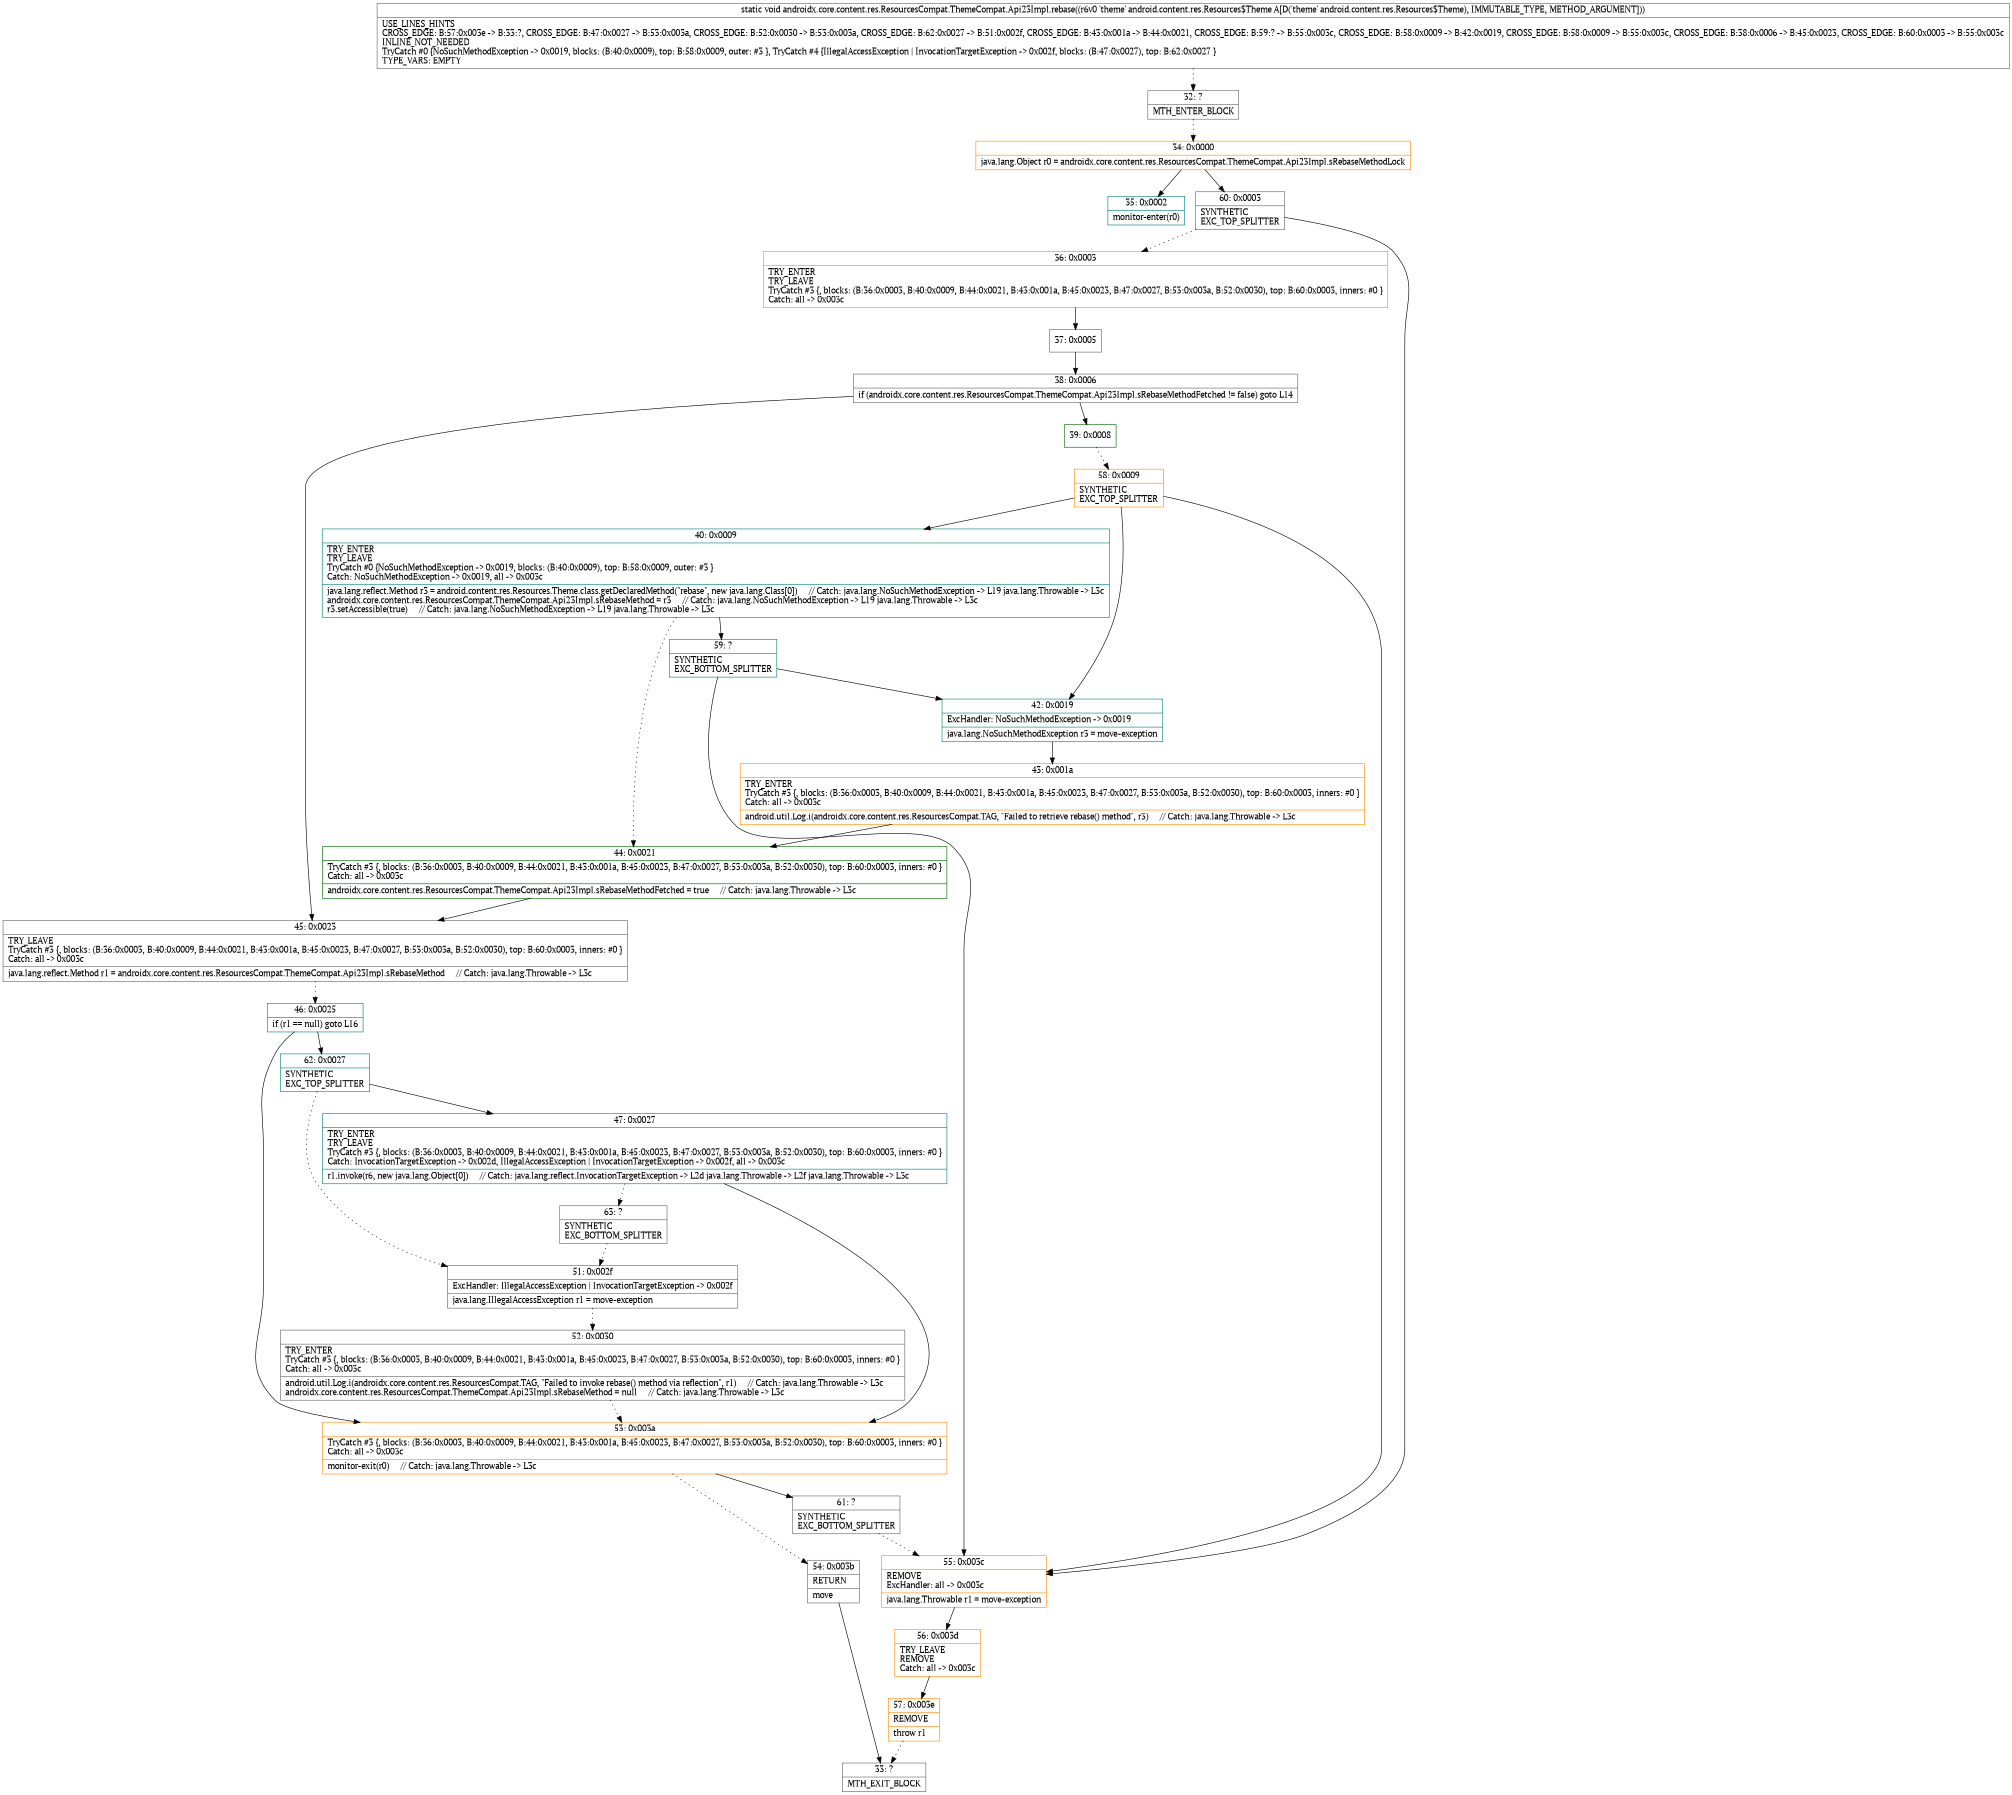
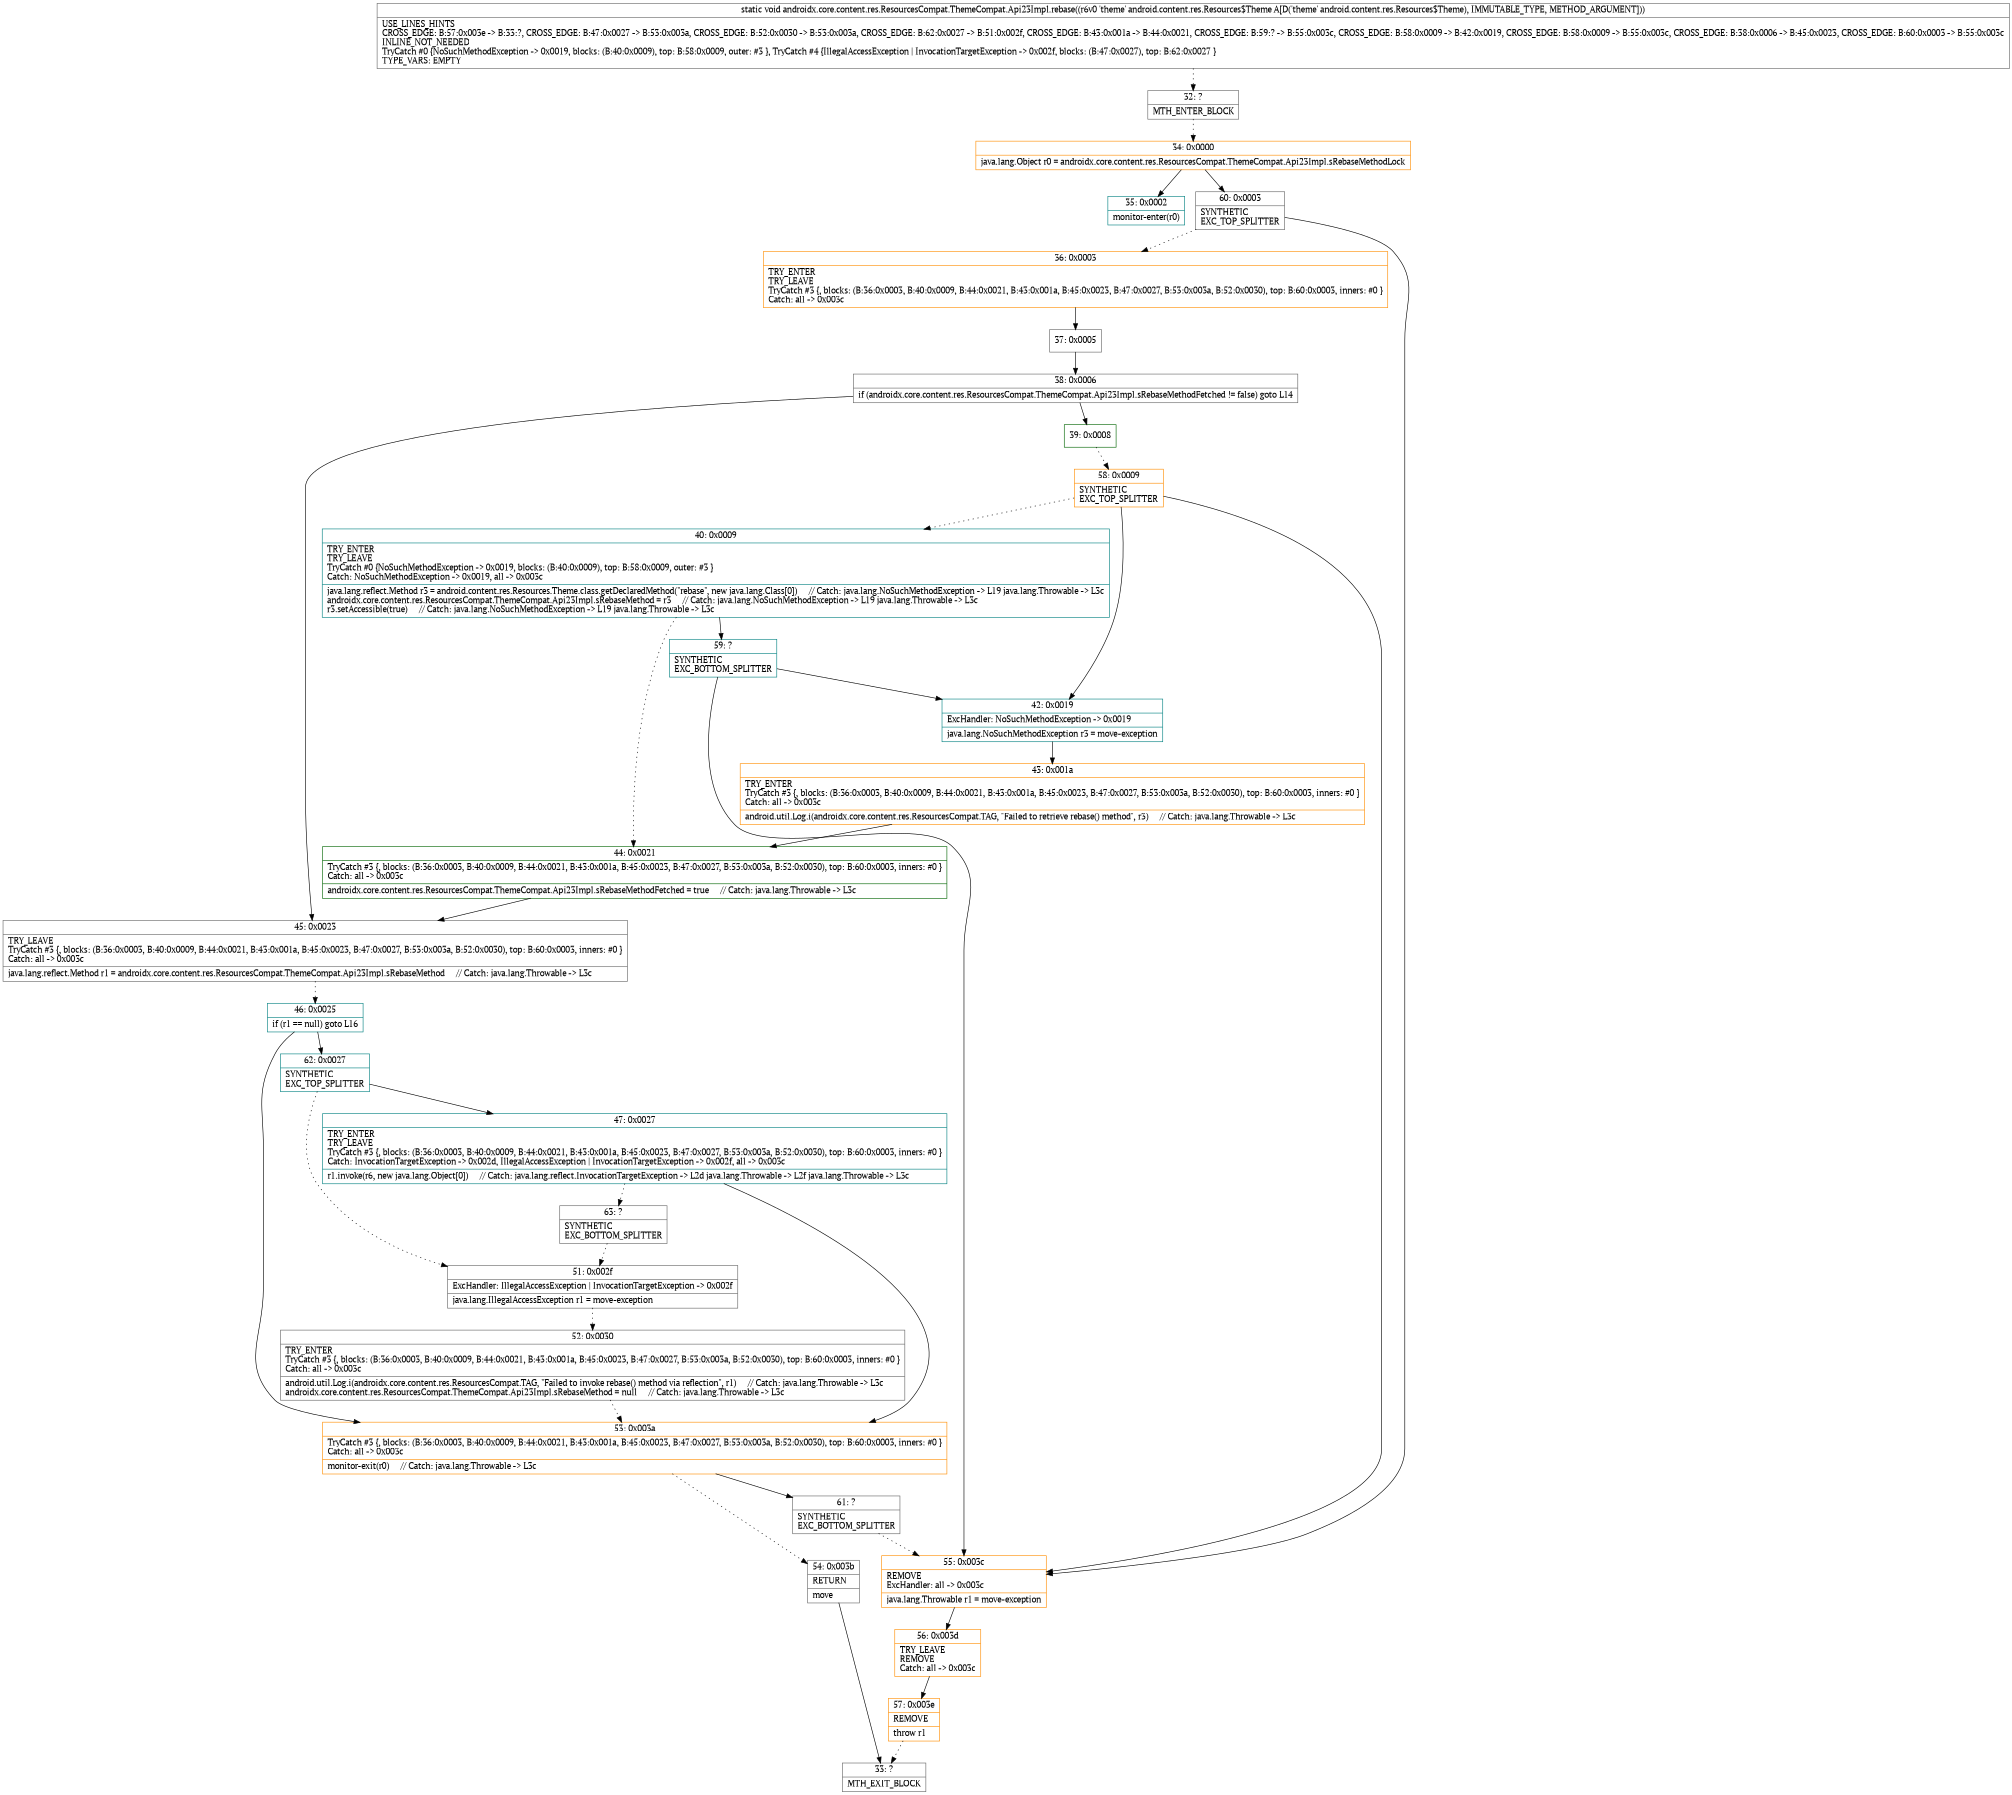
(1002, 513) -> (1002, 513)
